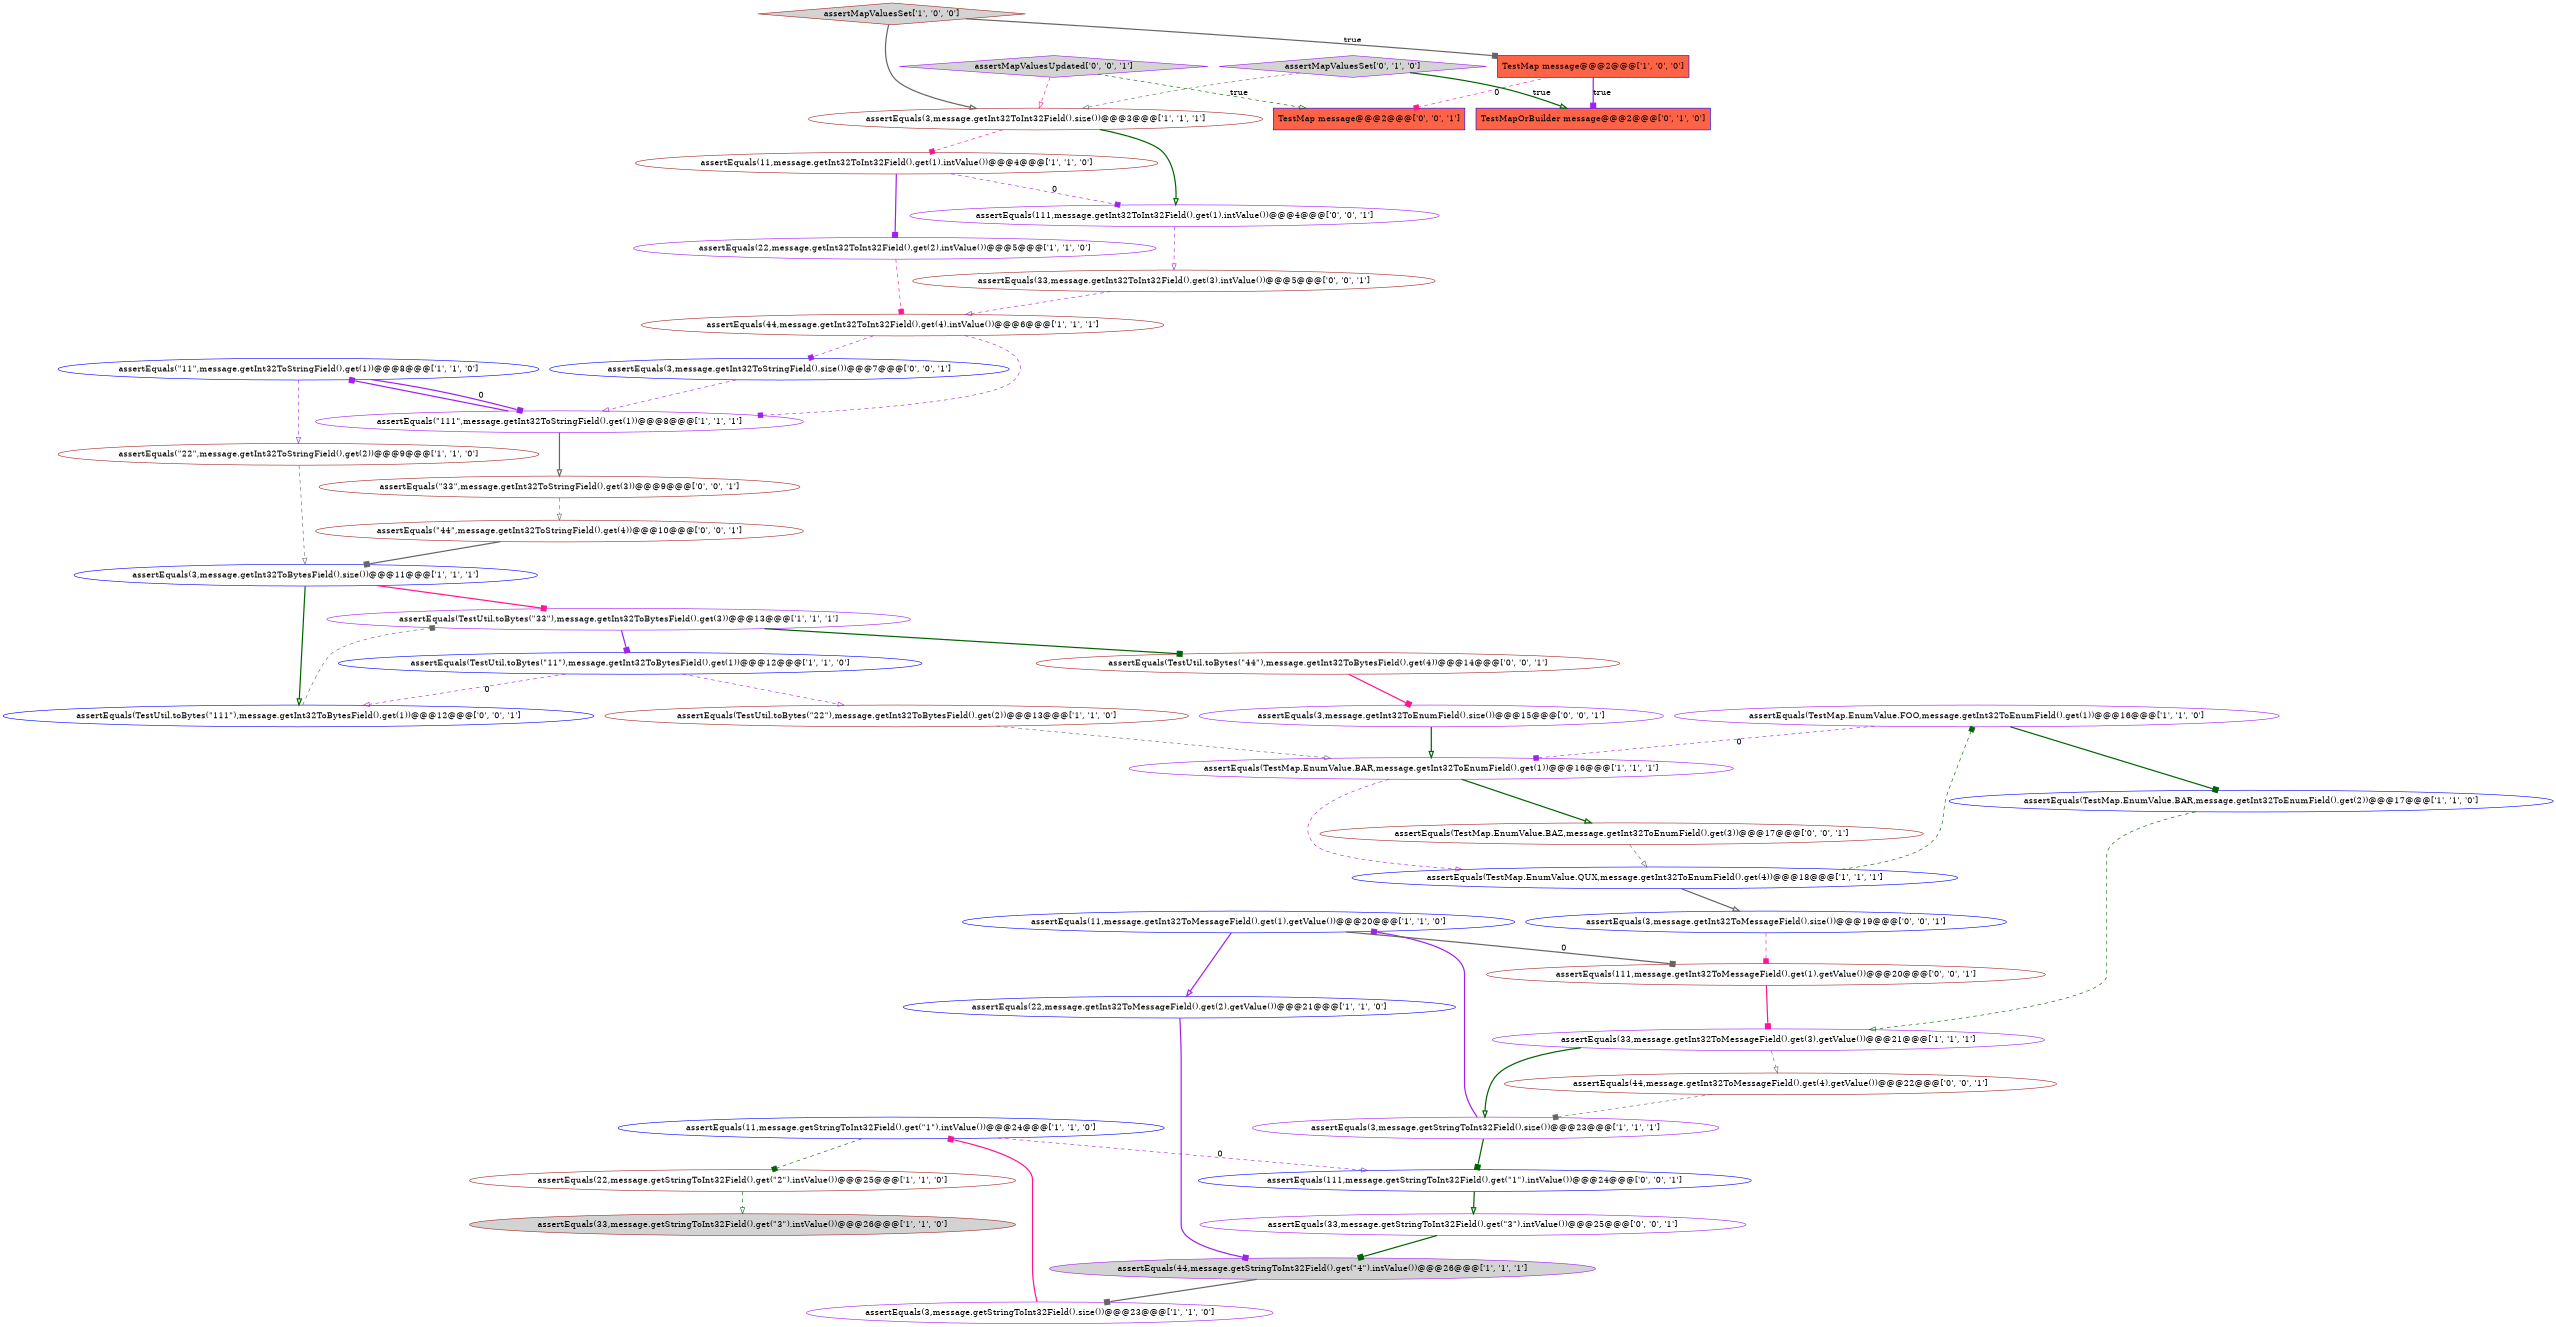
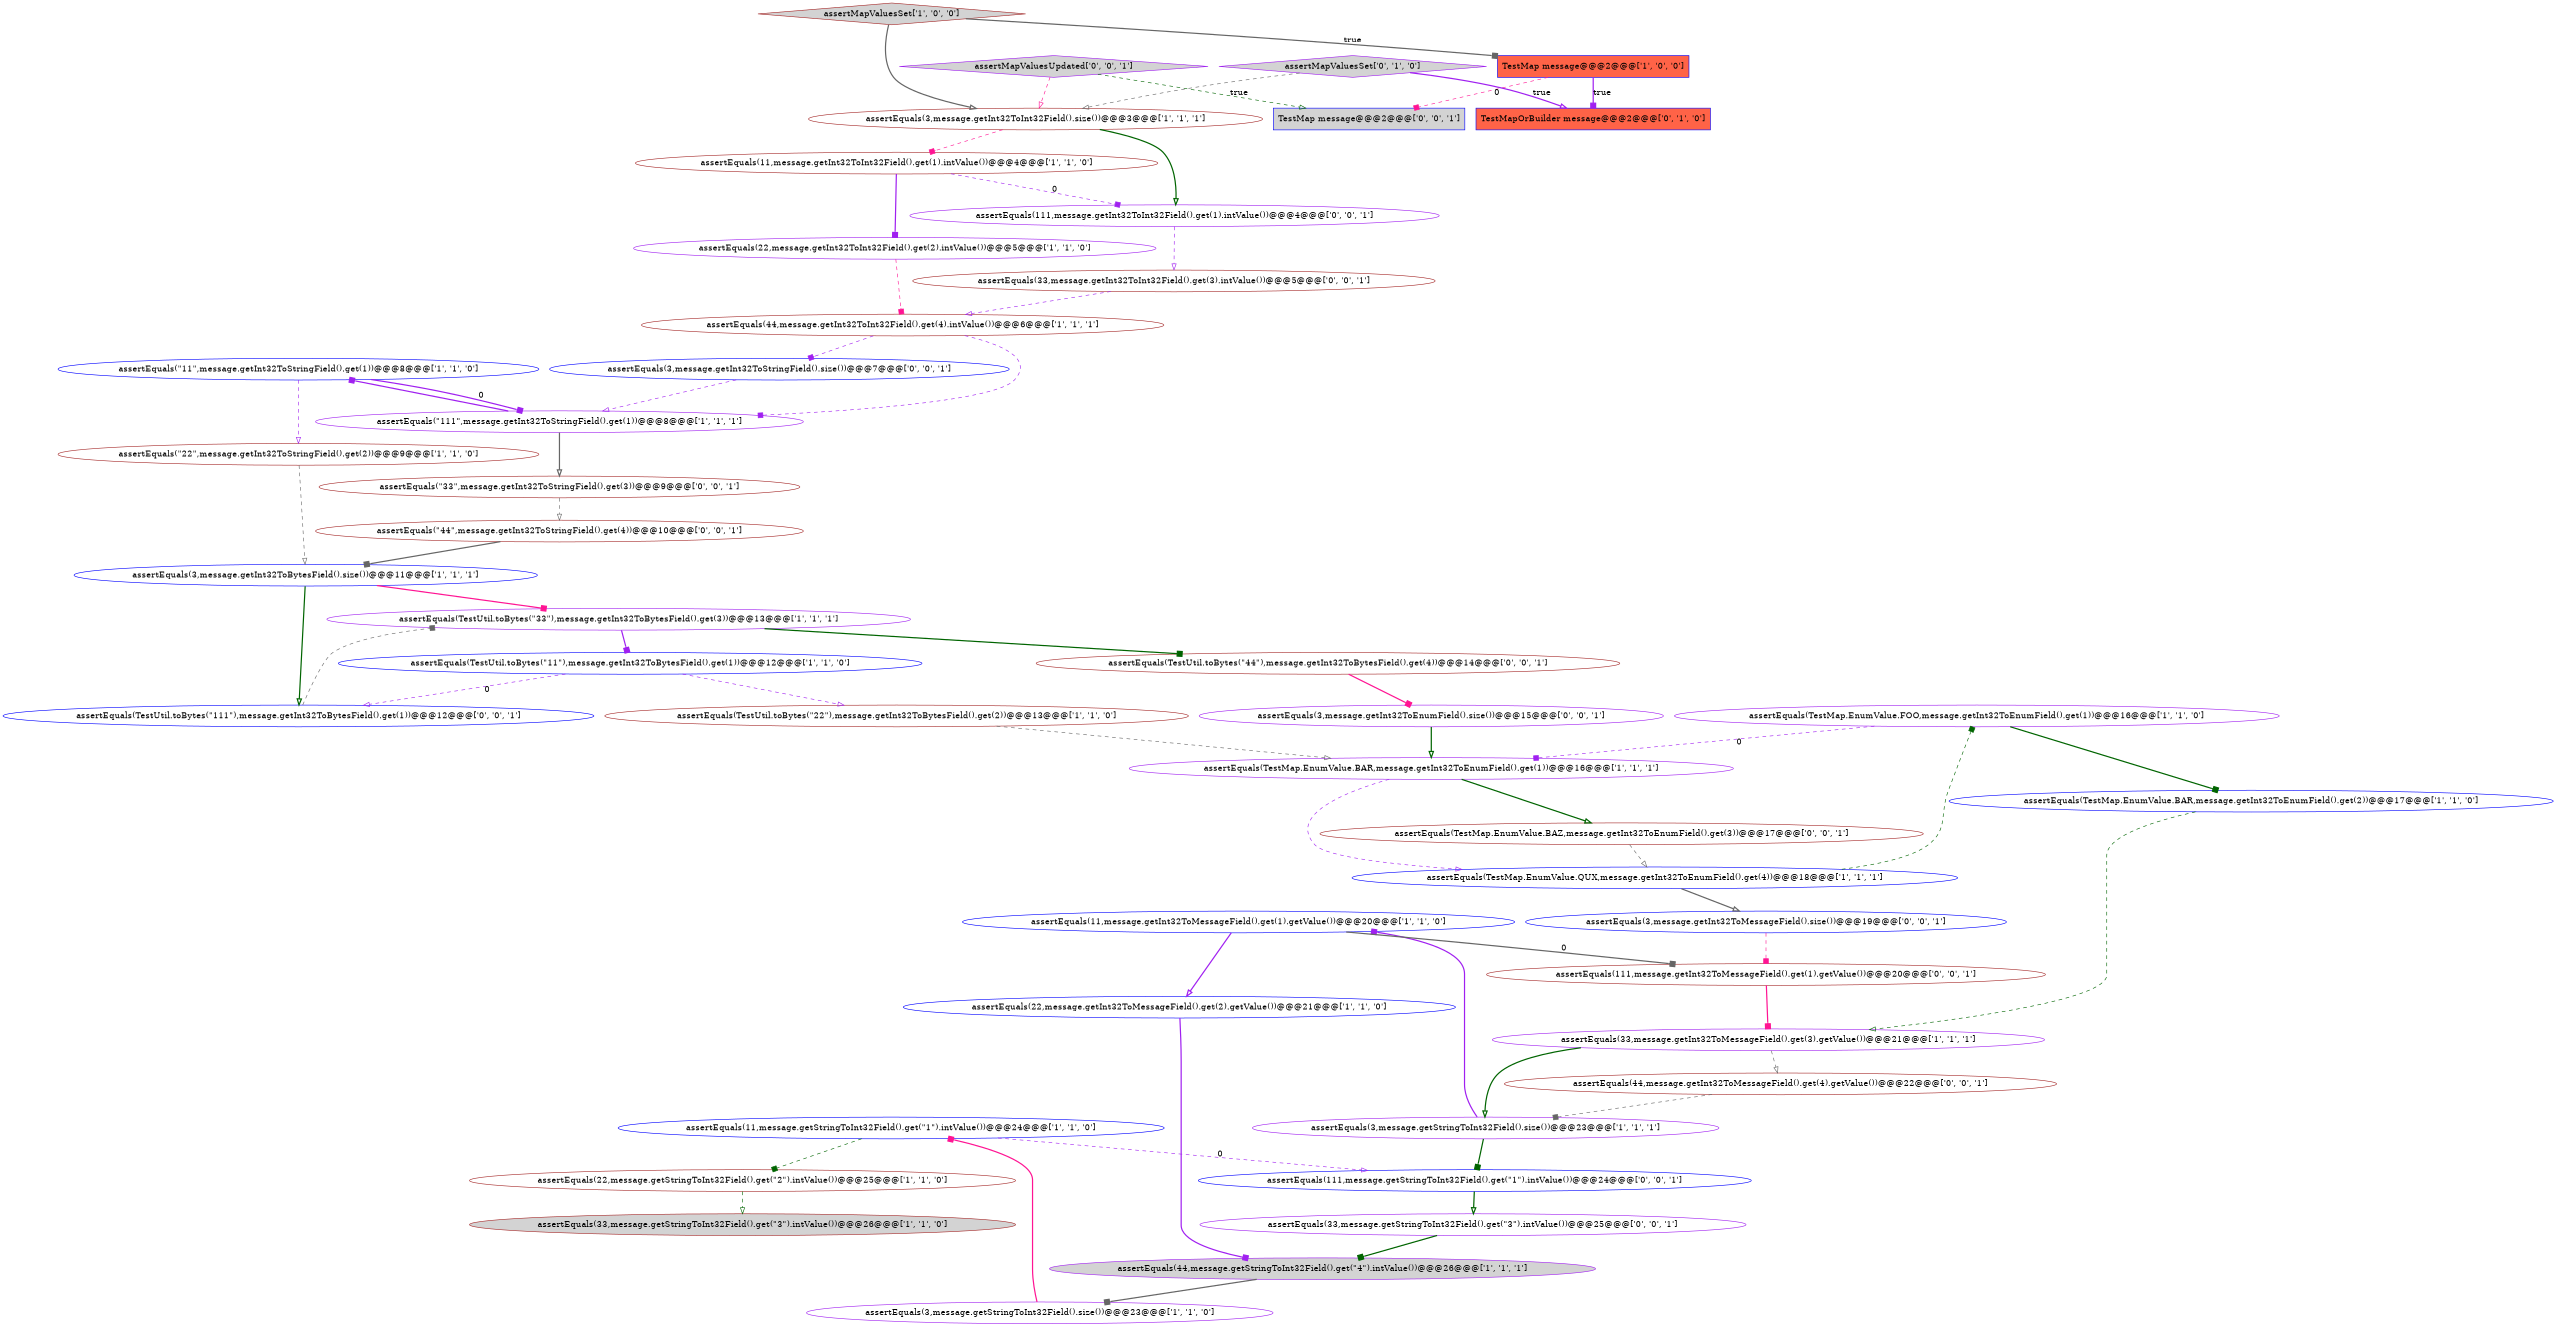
(1486, 85) -> (1486, 85)
(1369, 119) -> (1369, 119)
